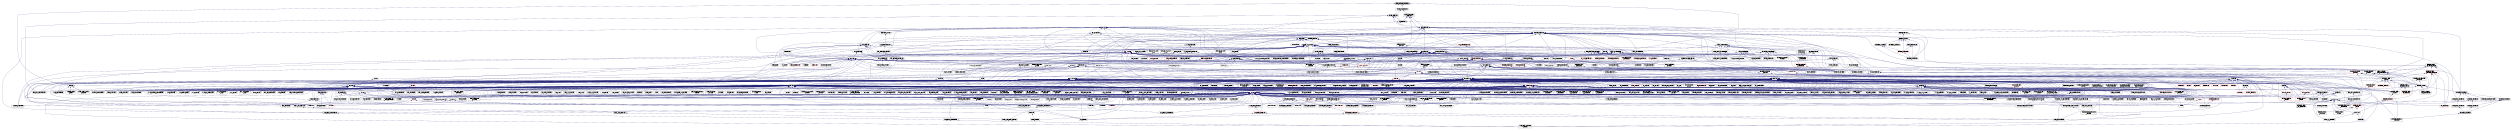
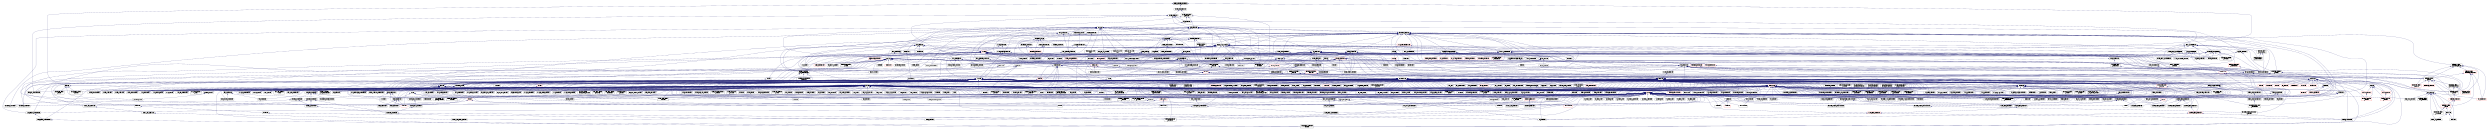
(1612, 86) -> none
(354, 99) -> none
(2339, 113) -> none
